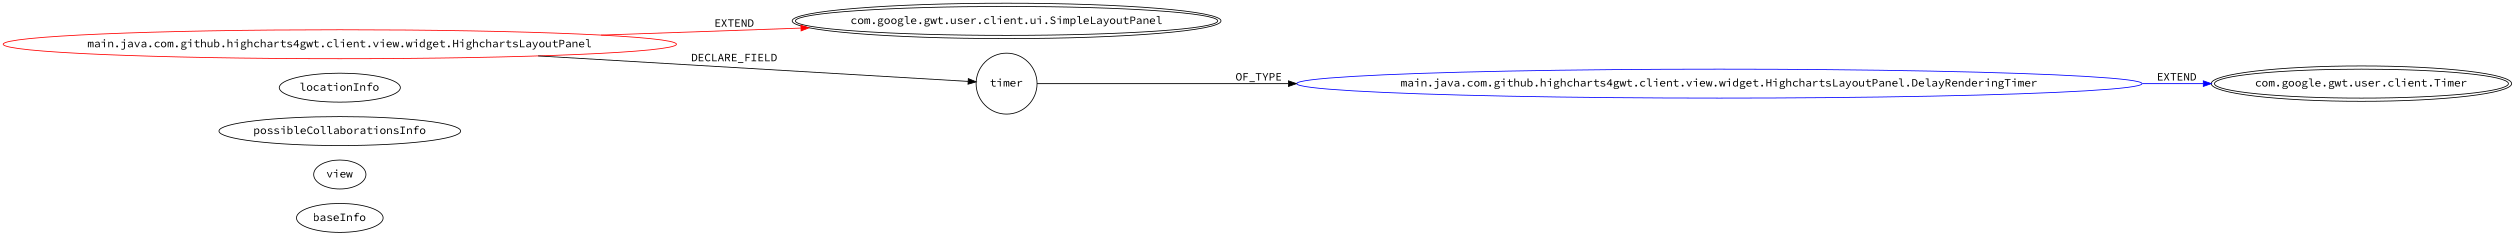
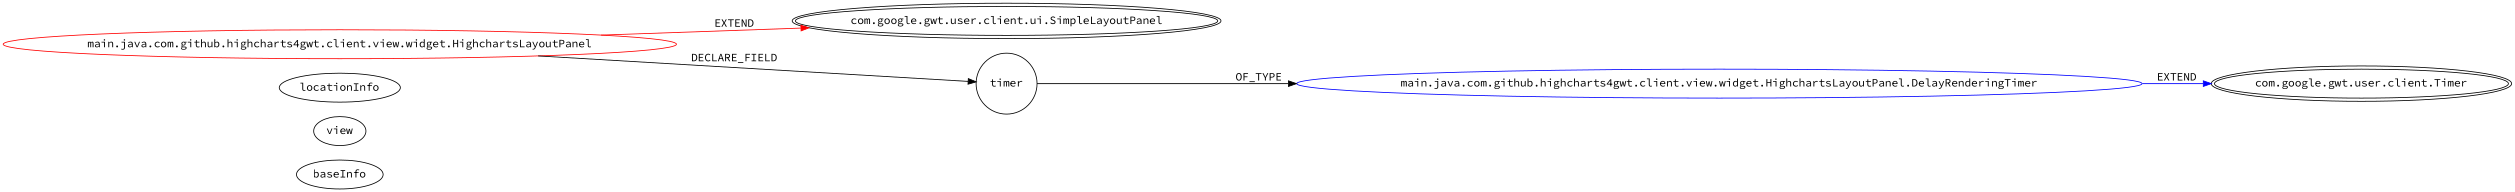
(340, 131) -> none
